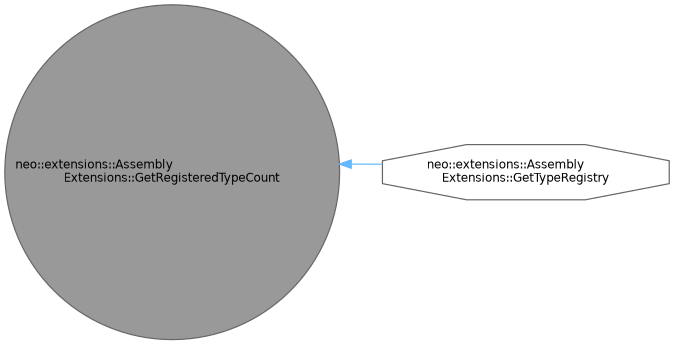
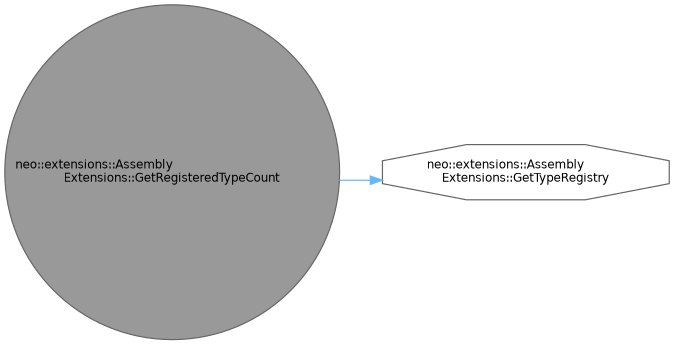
(367, 164) -> (355, 180)
